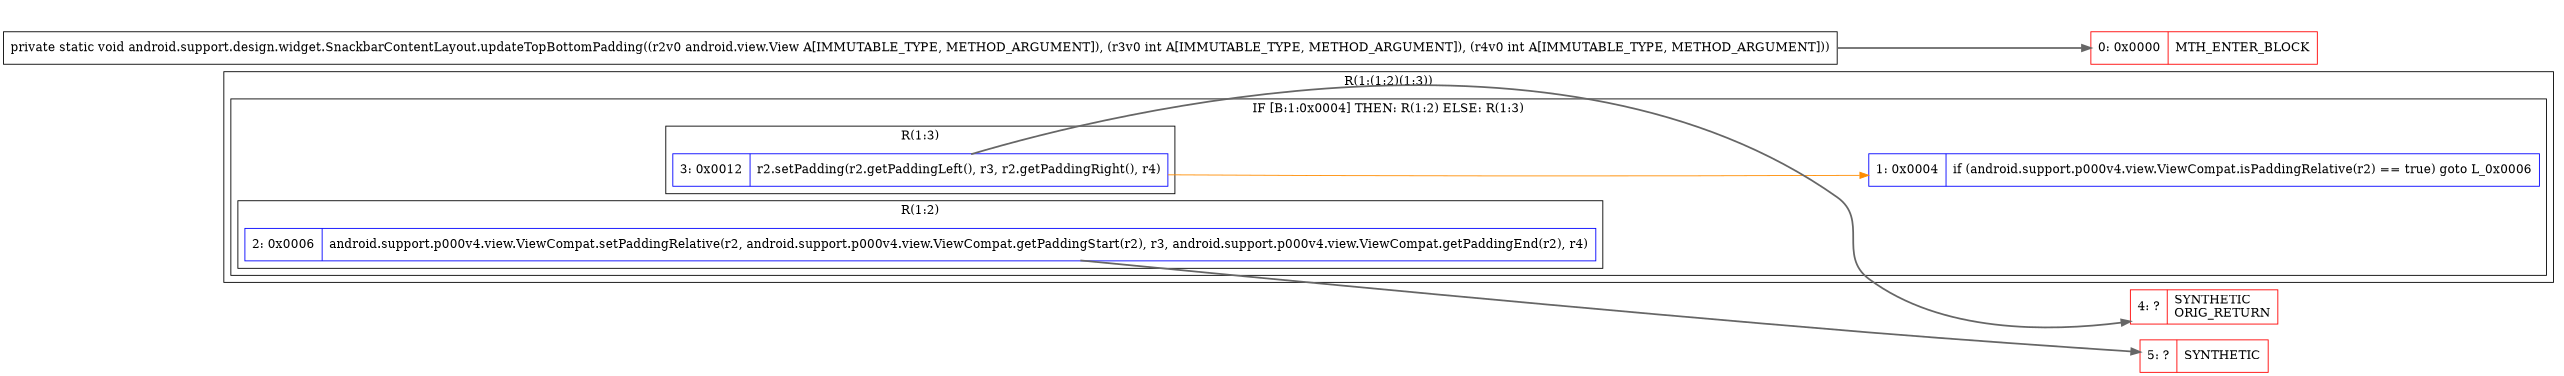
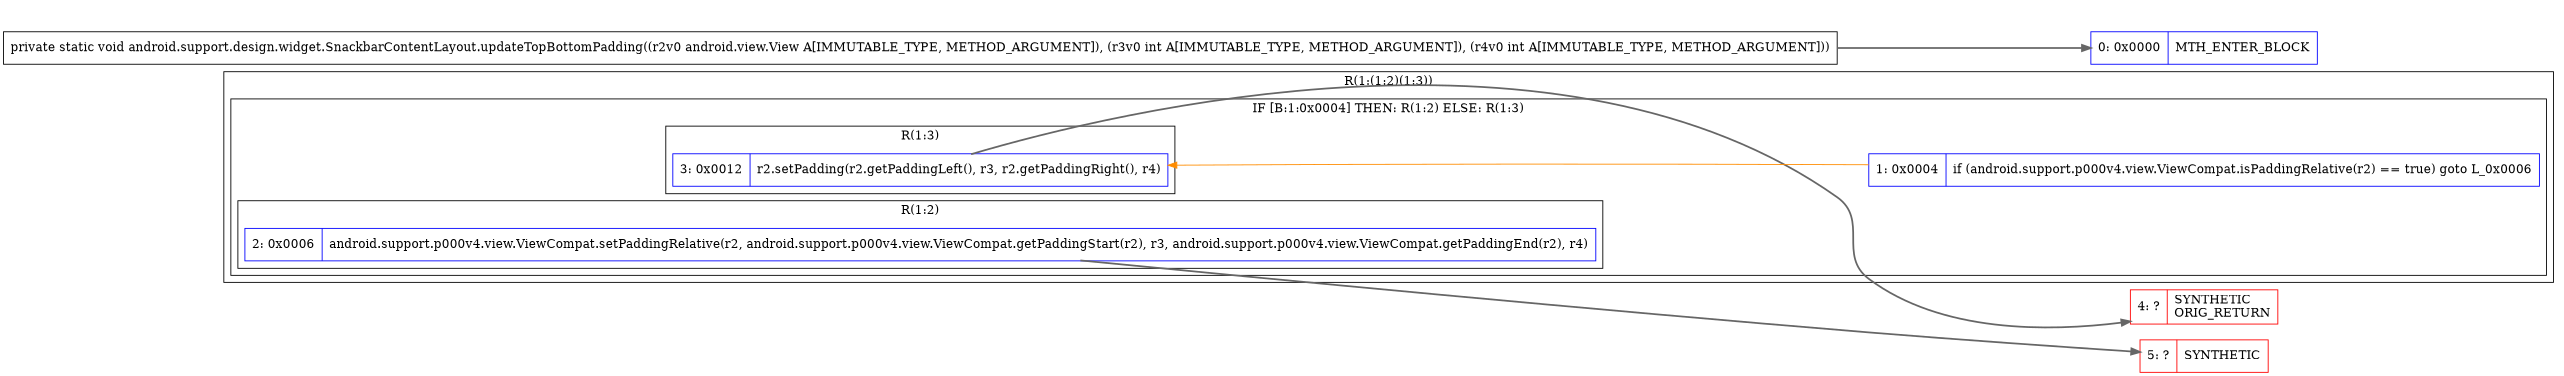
(2204, 48) -> (2204, 48)
(1514, 176) -> (1523, 164)
